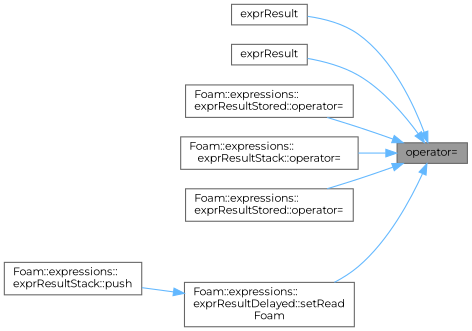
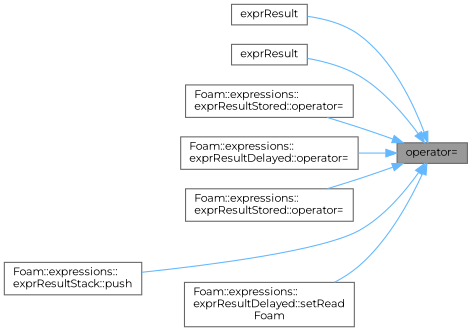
(269, 153) -> (269, 153)
(158, 290) -> (293, 251)
